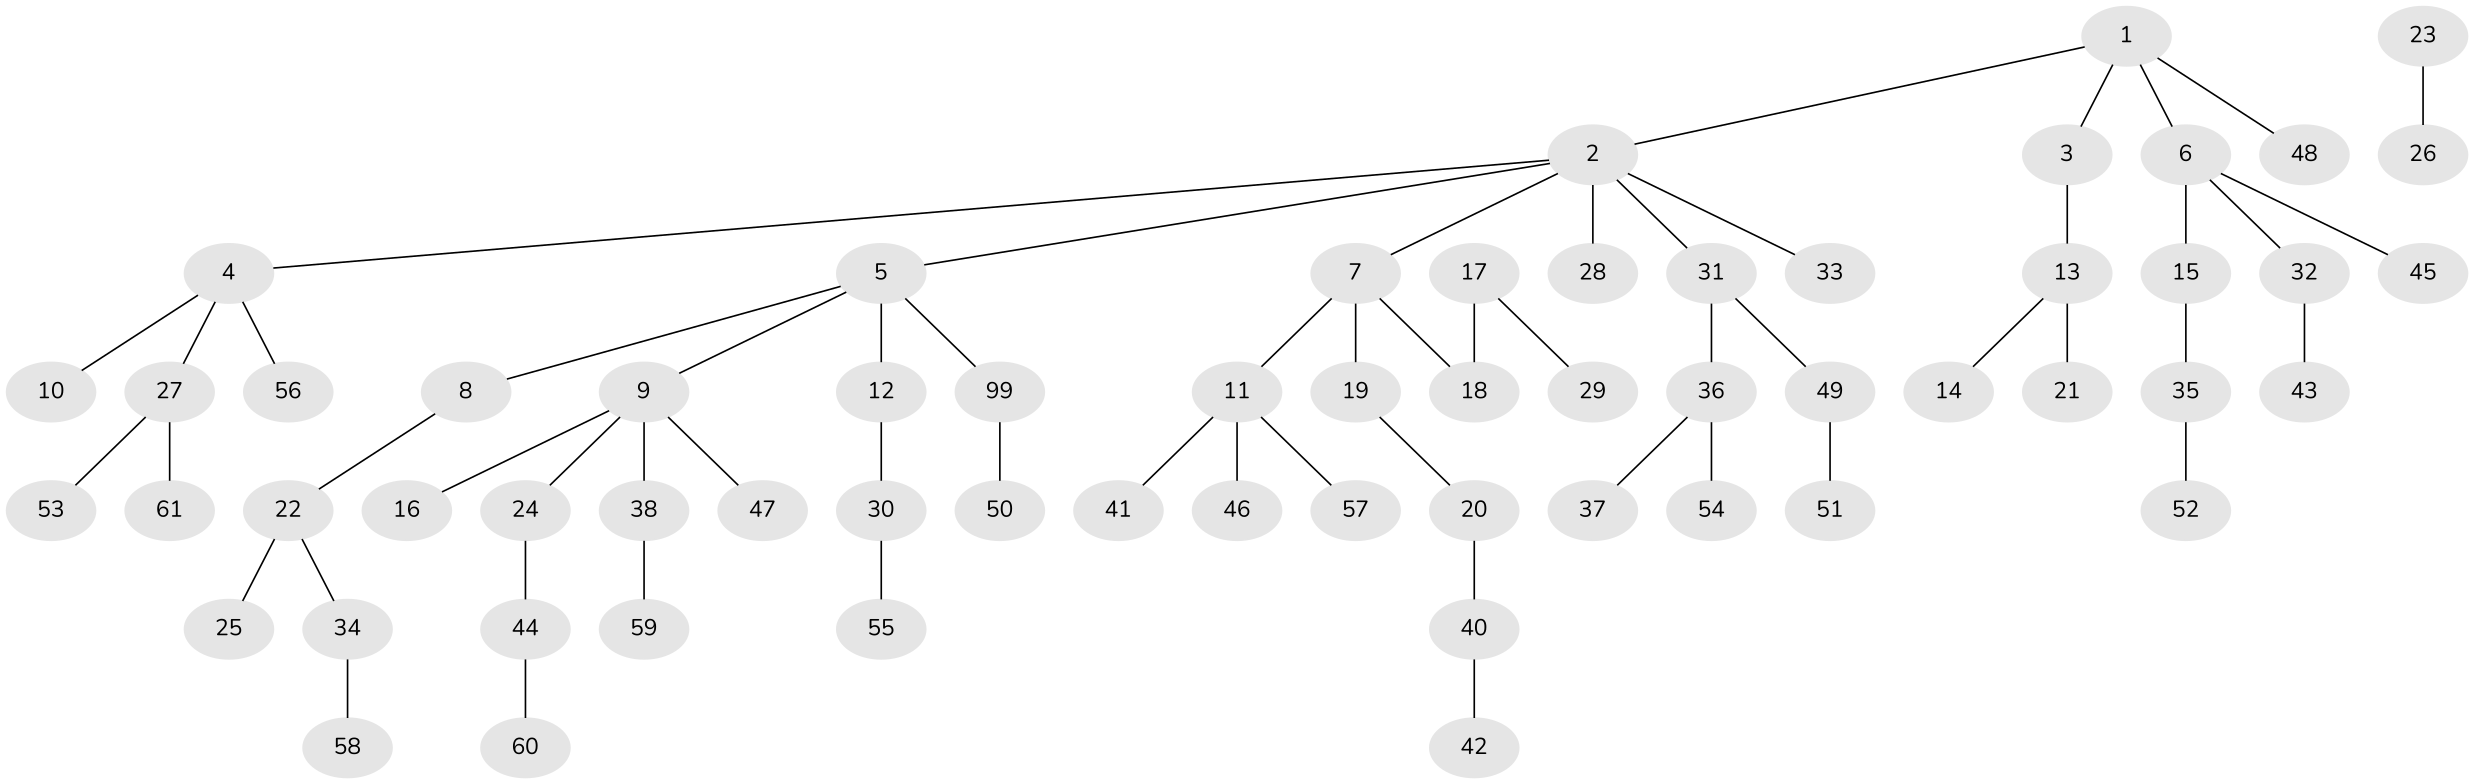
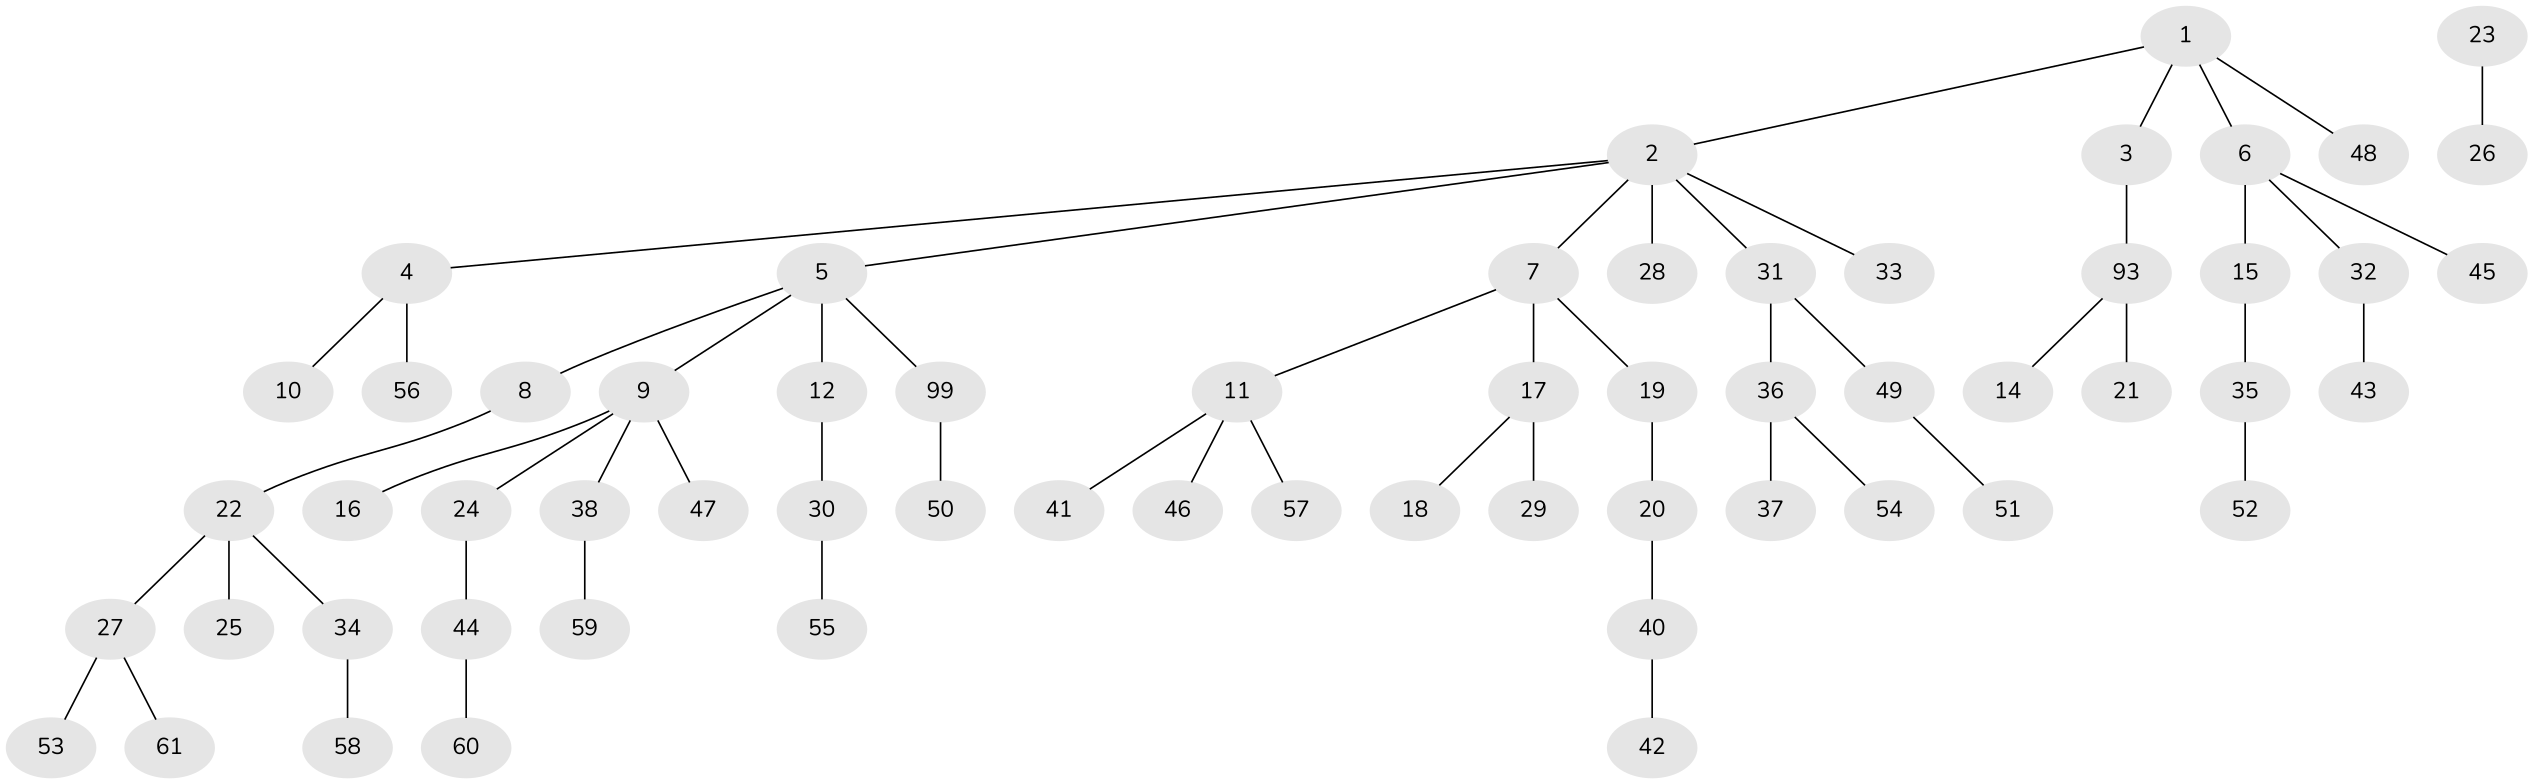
(2067, 273) -> (2127, 273)
(199, 333) -> (170, 570)
(1415, 333) -> (1534, 333)
